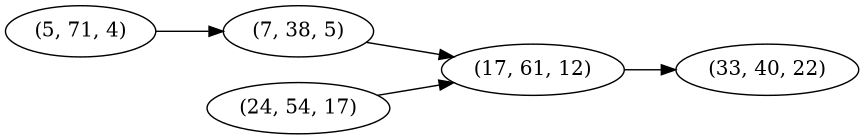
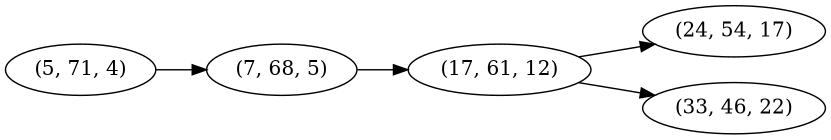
(298, 31) -> (282, 70)
(767, 70) -> (734, 108)
(408, 90) -> (609, 52)
